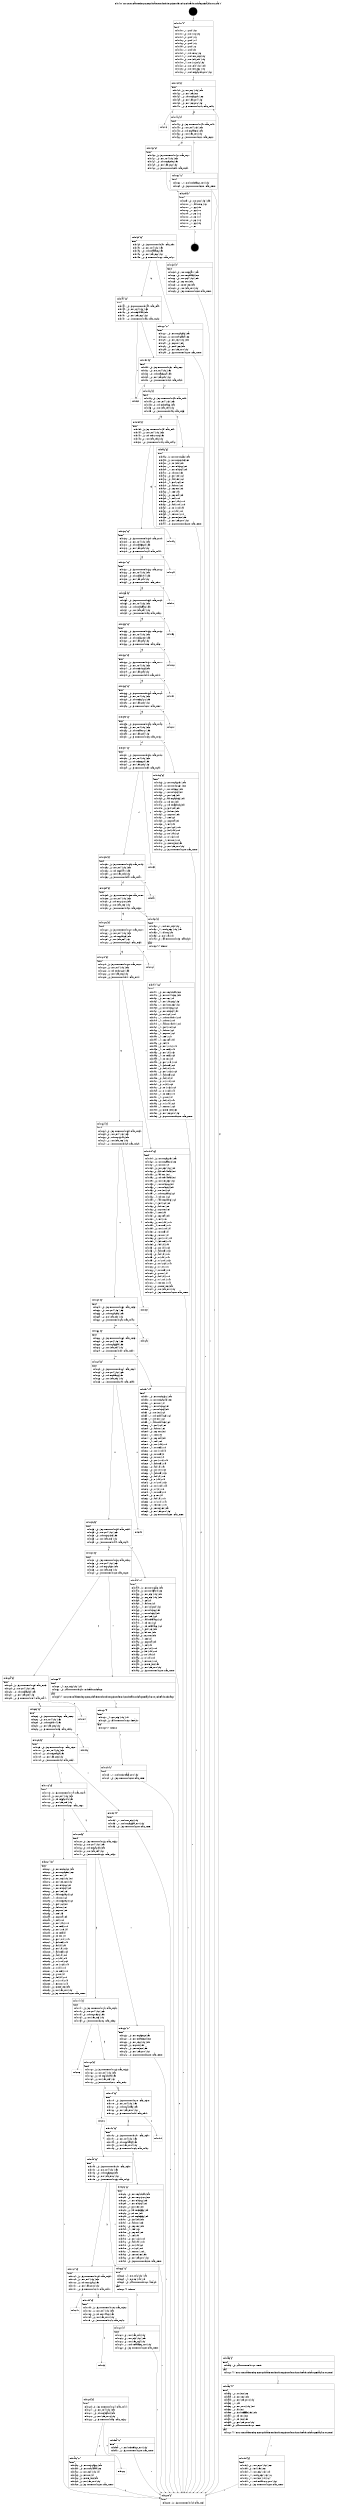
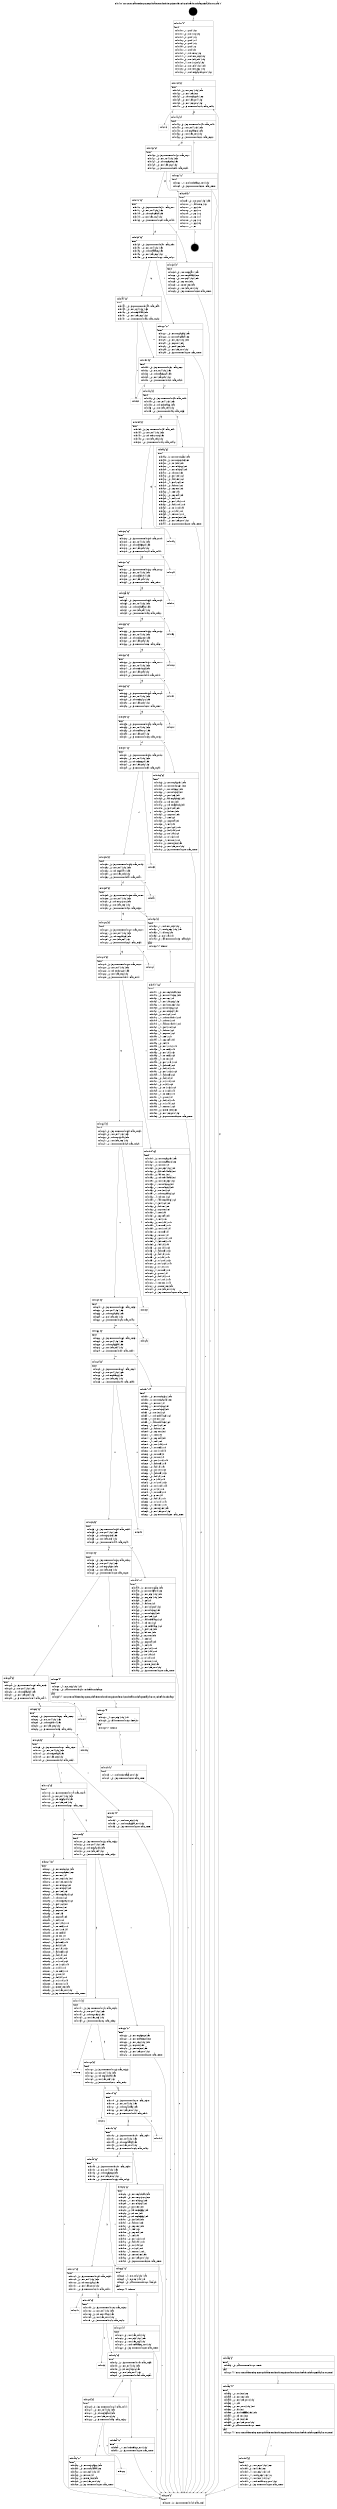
none -> (154, 210)
(101, 2140) -> (119, 2154)
none -> (131, 2366)
